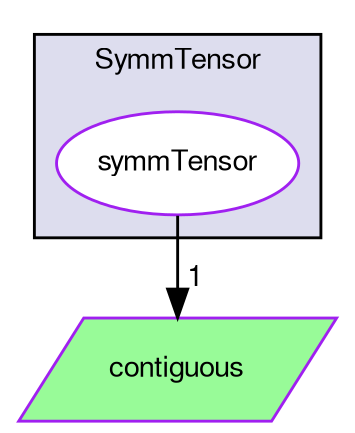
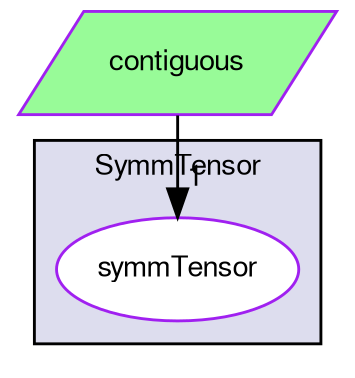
(178, 256) -> (178, 158)
